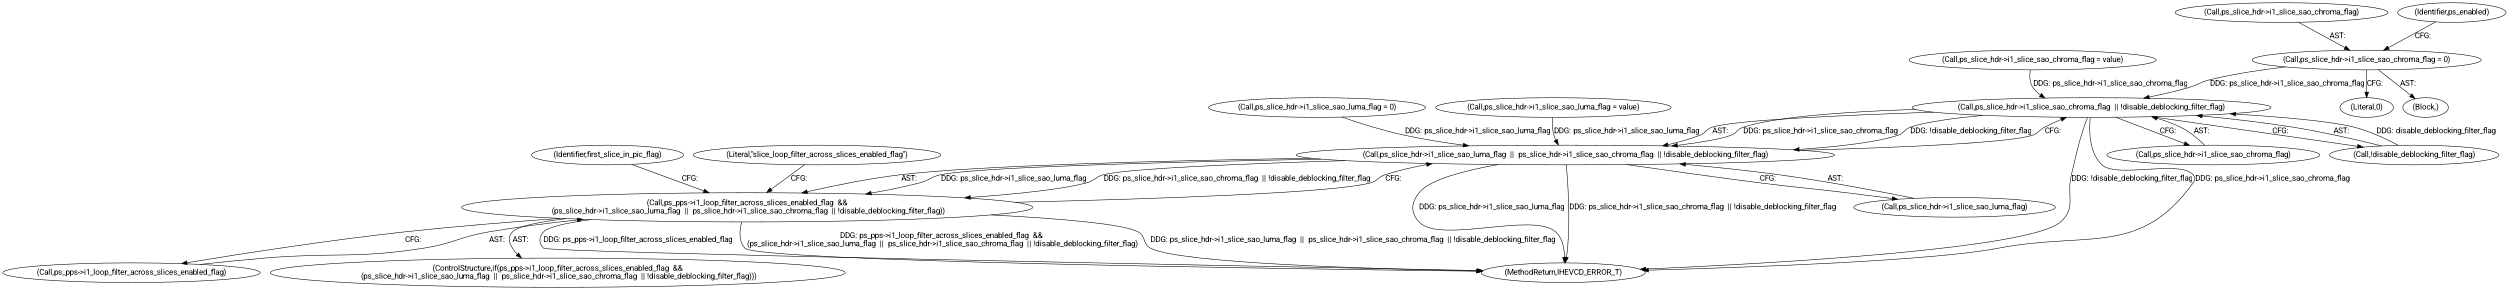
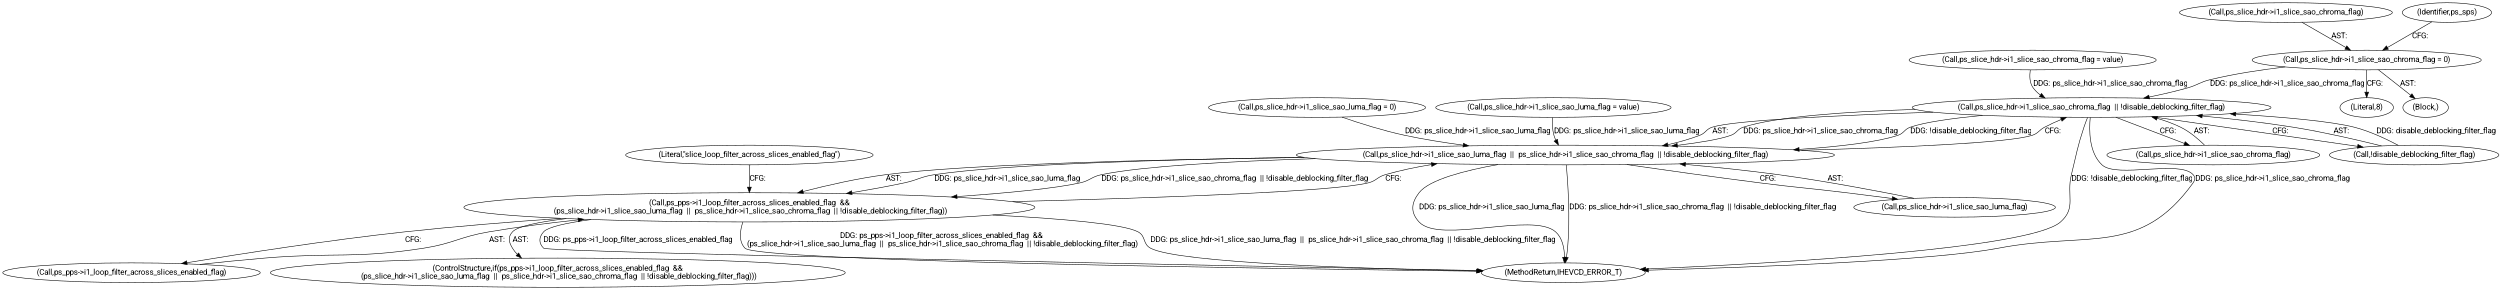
(2452, 13) -> (2447, 13)
(2367, 108) -> (2367, 108)
(607, 155) -> none
